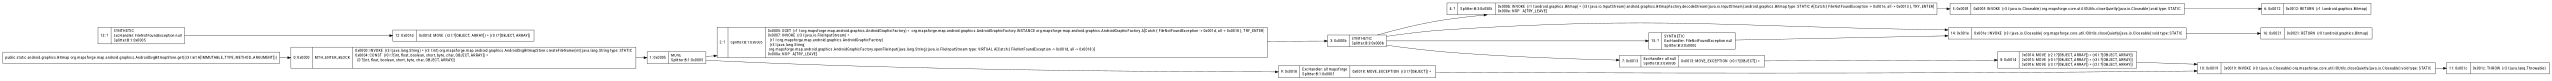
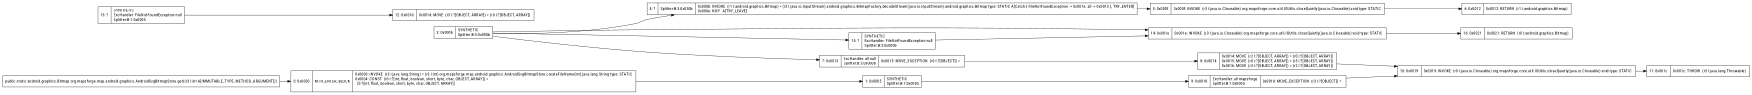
(992, 42) -> none
(676, 55) -> (897, 79)
